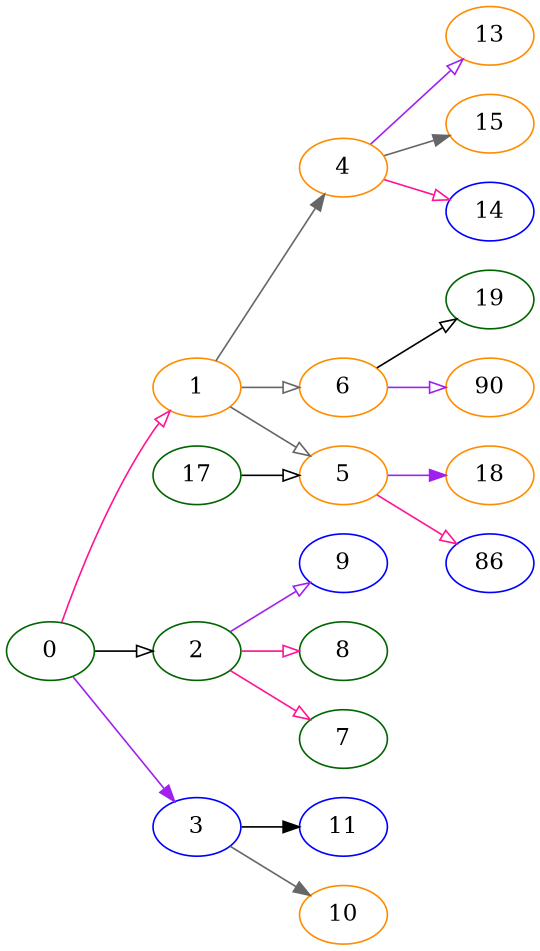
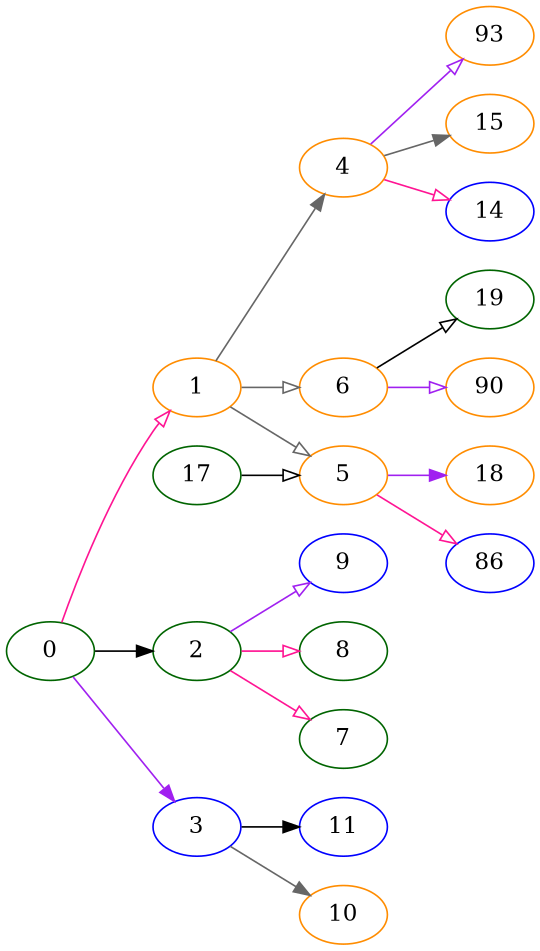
(490, 36) -> (490, 36)
(116, 651) -> (116, 651)
